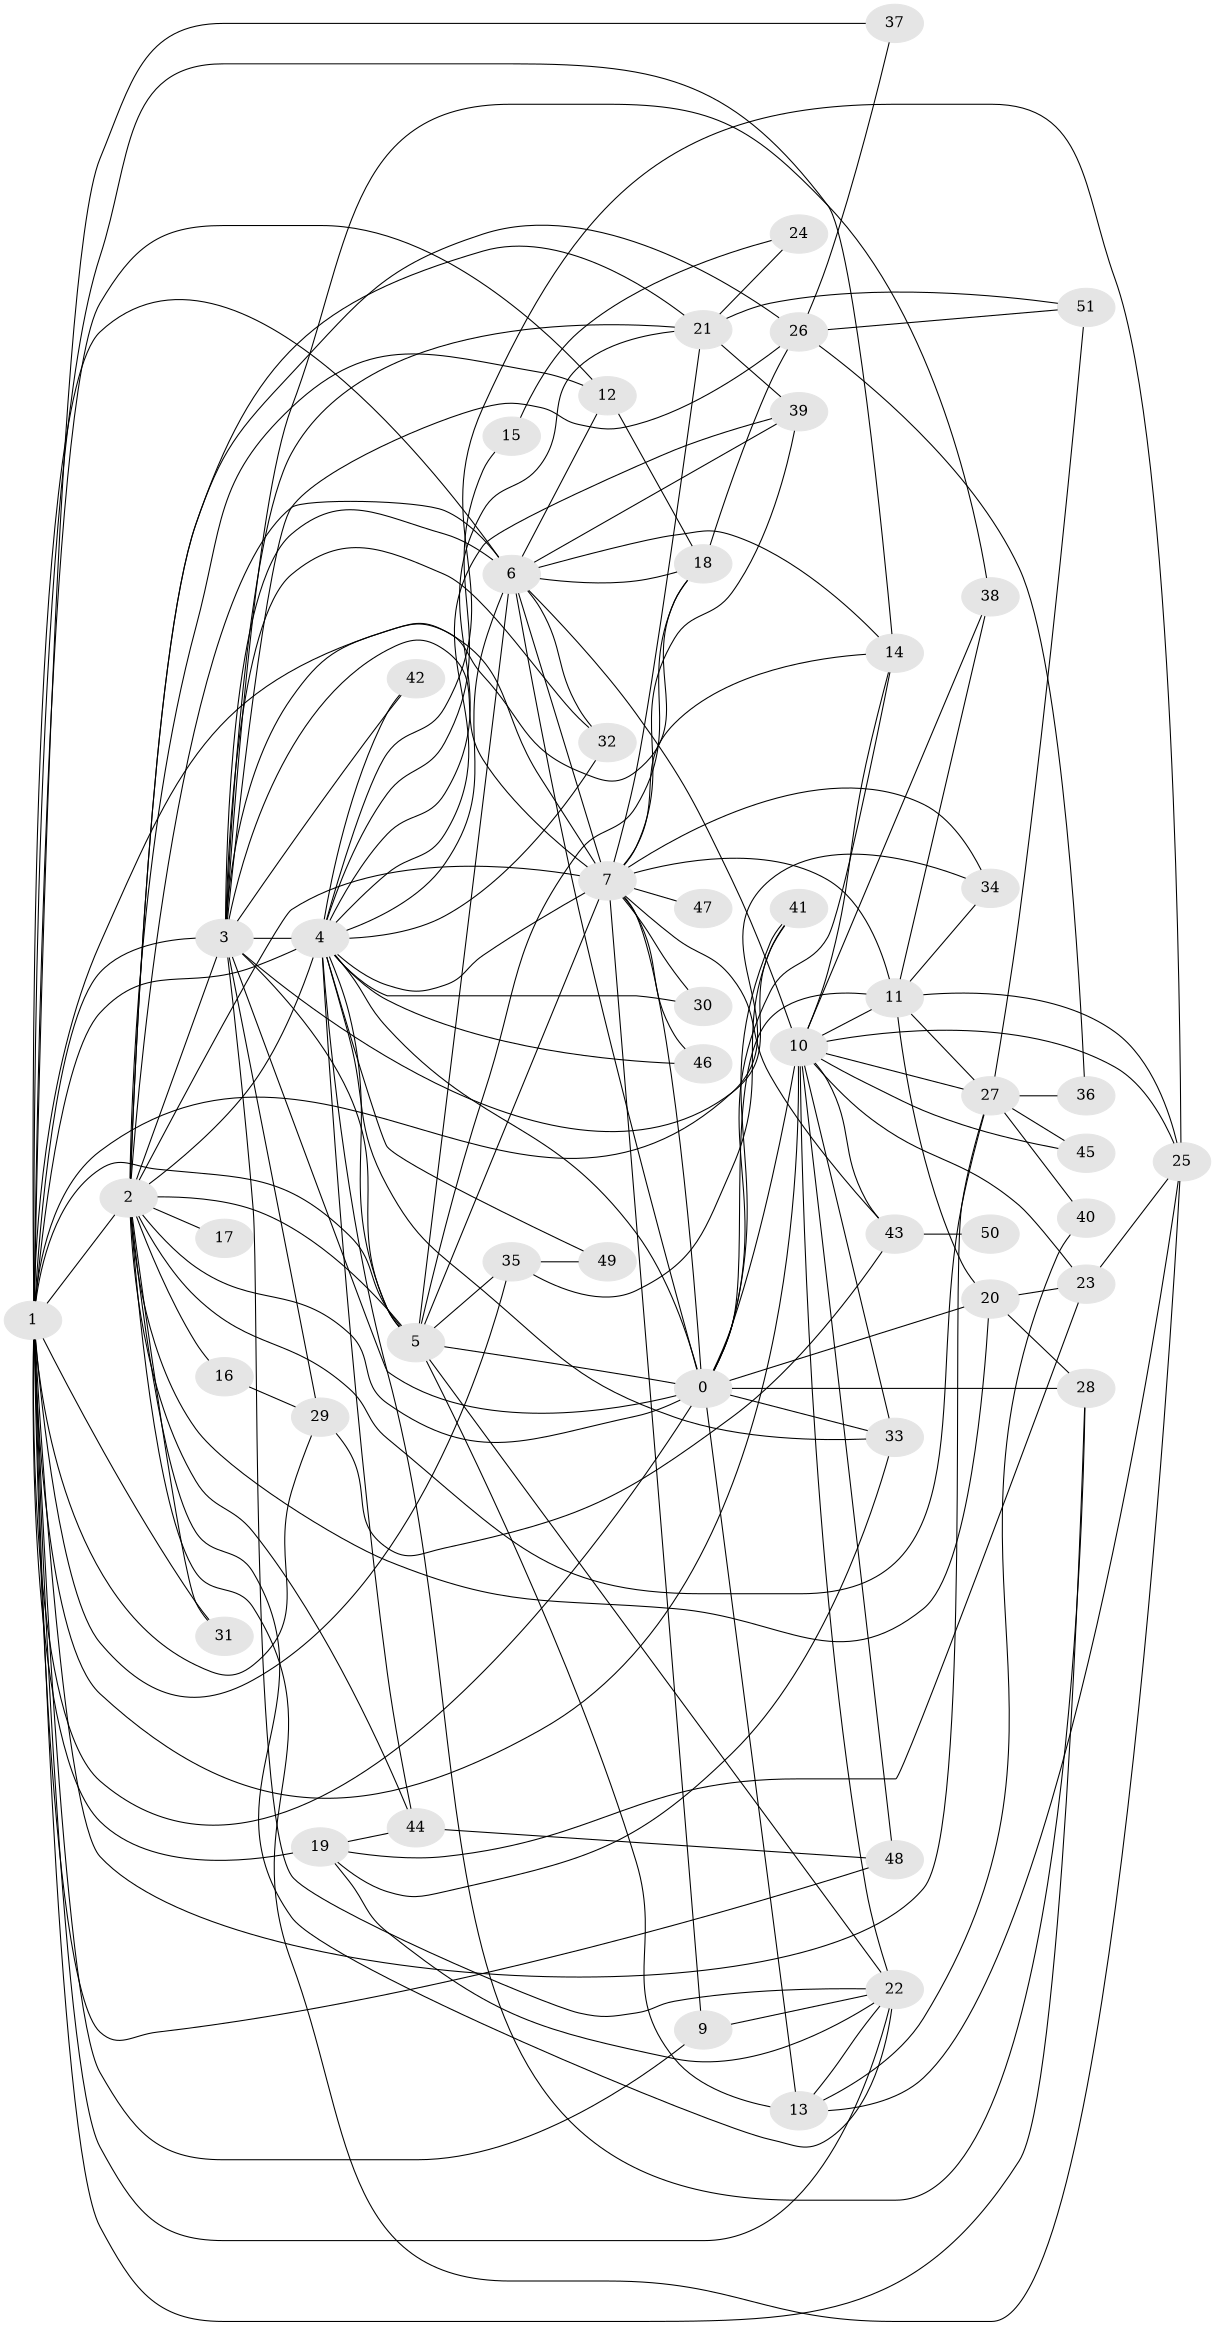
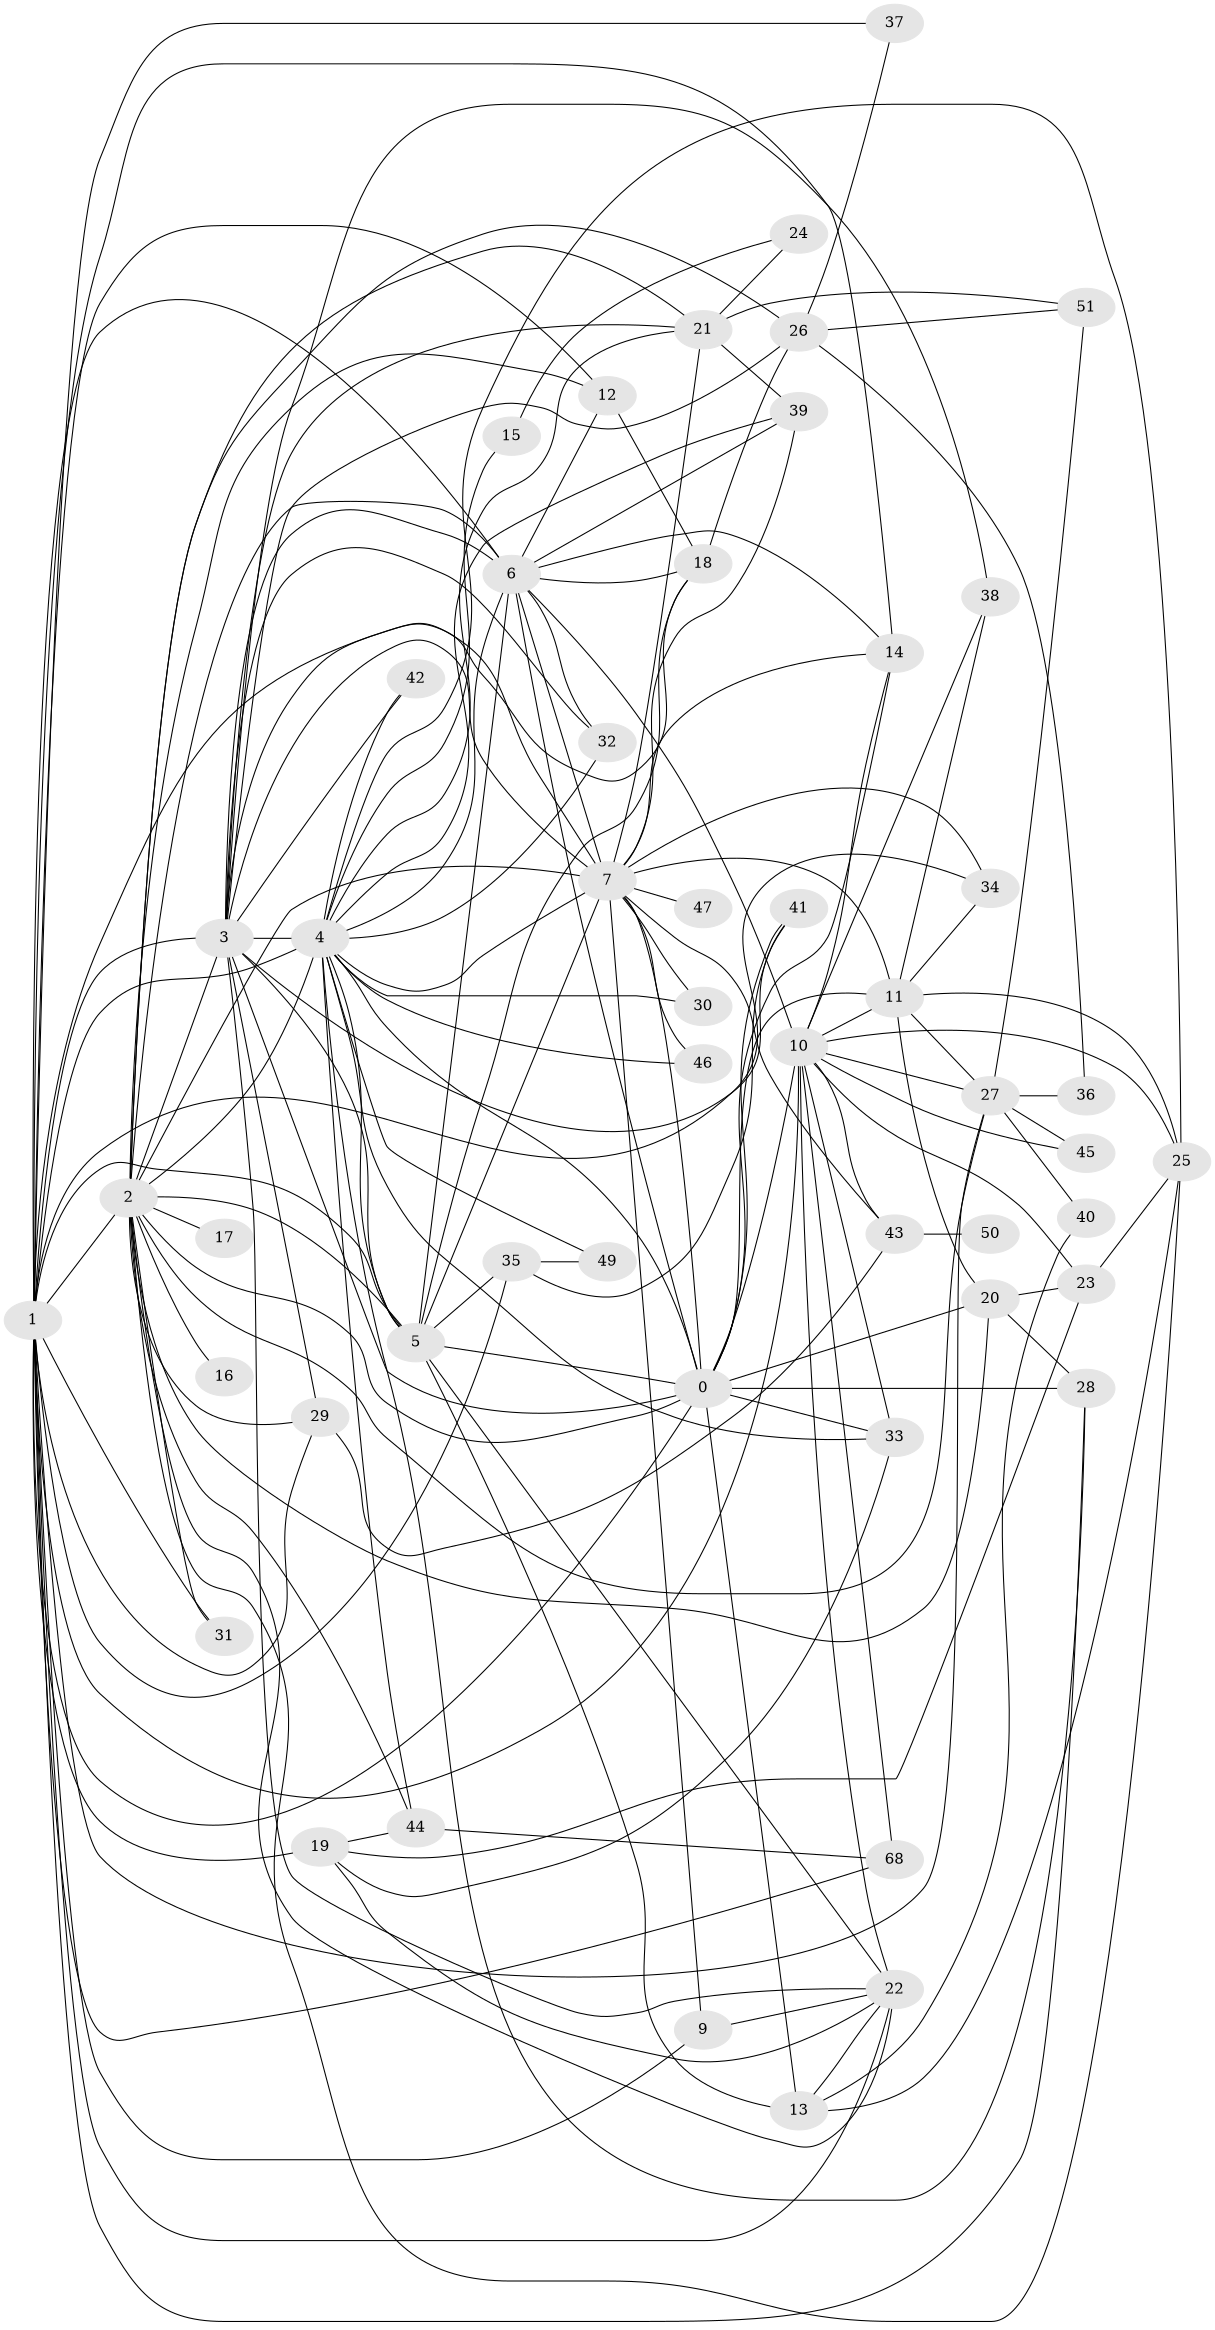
(272, 1397) -> (186, 1395)
(895, 1860) -> (895, 1860)
